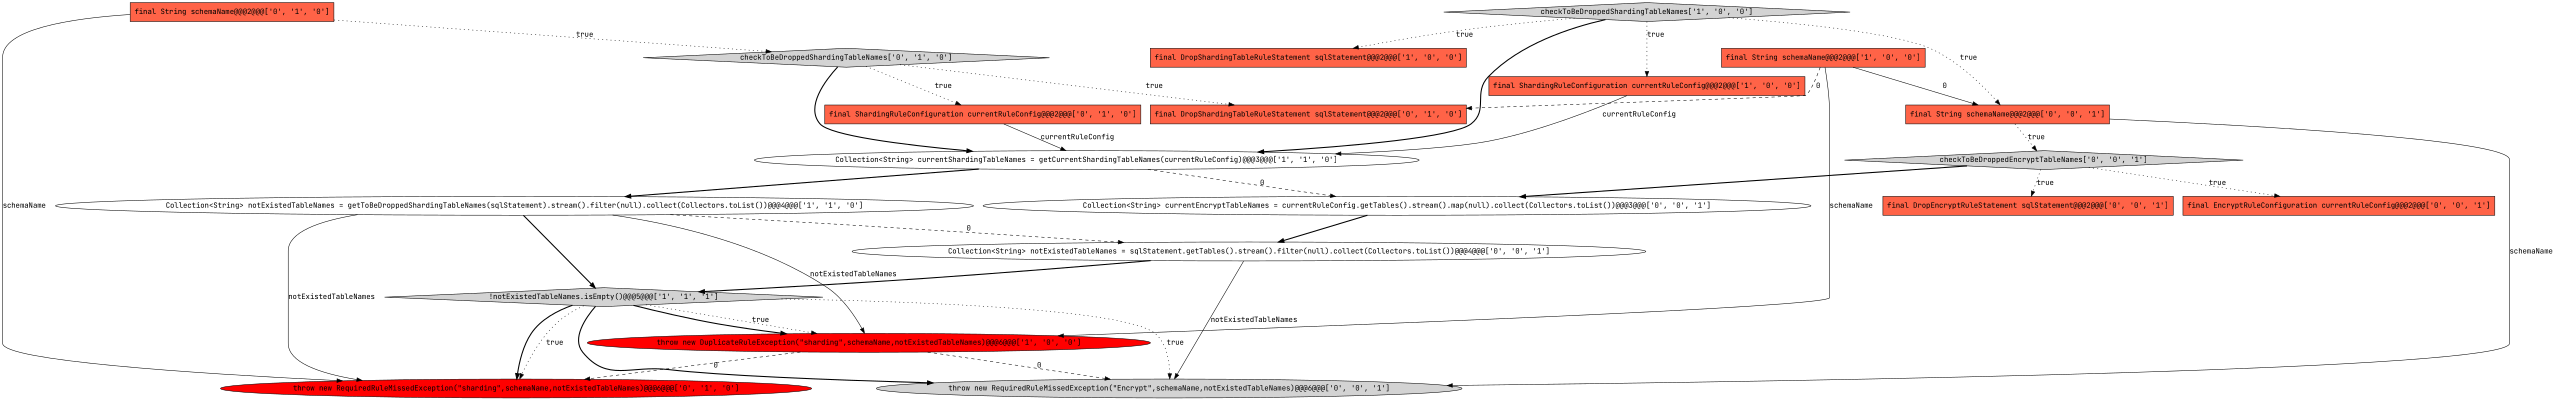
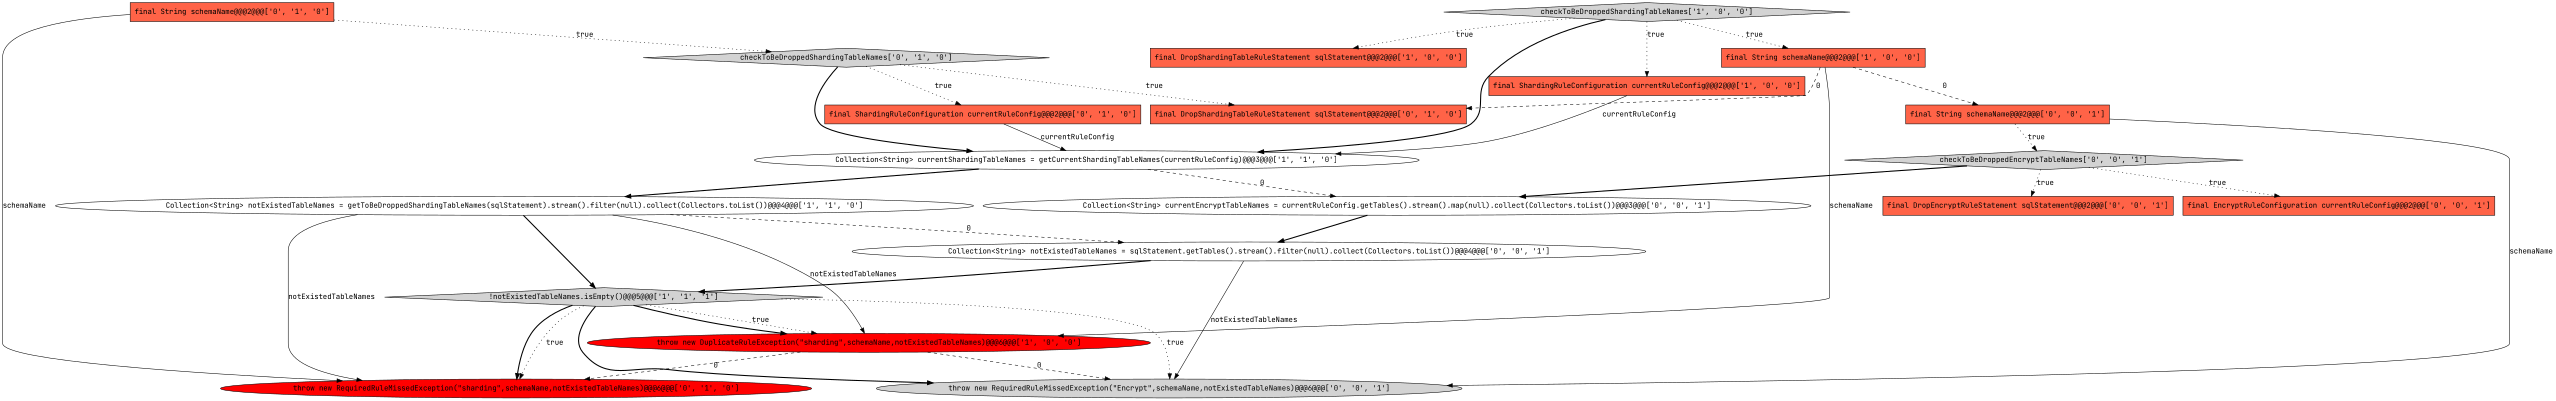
(1872, 34) -> (1730, 34)
(1913, 85) -> (1913, 85)
